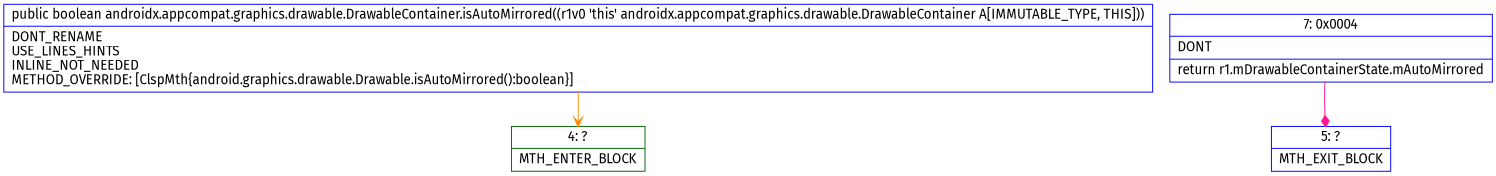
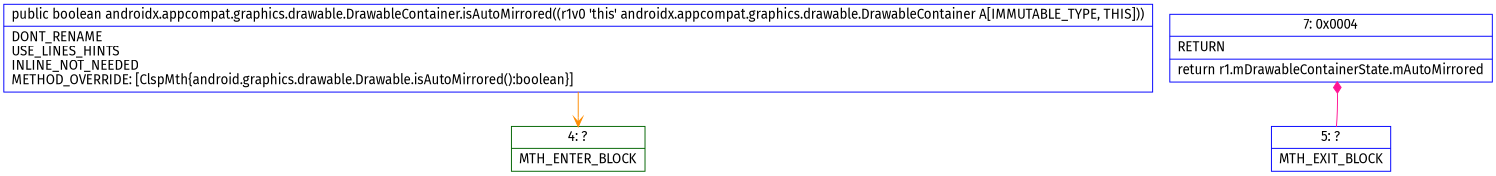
(1195, 47) -> (1202, 47)
(1325, 99) -> (1337, 110)
